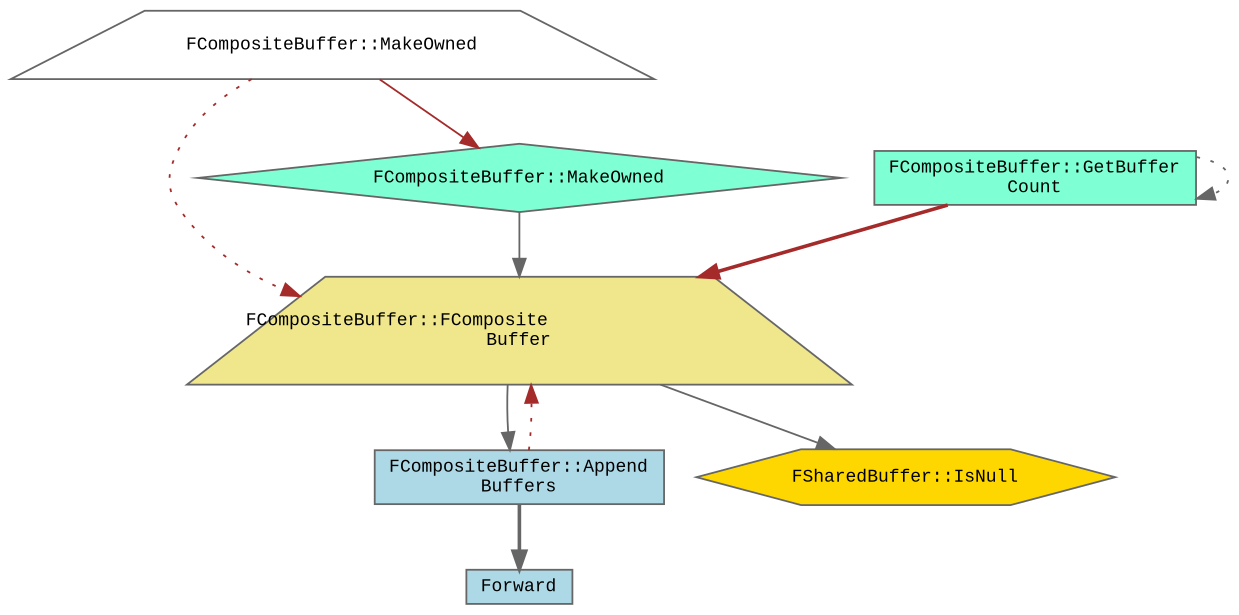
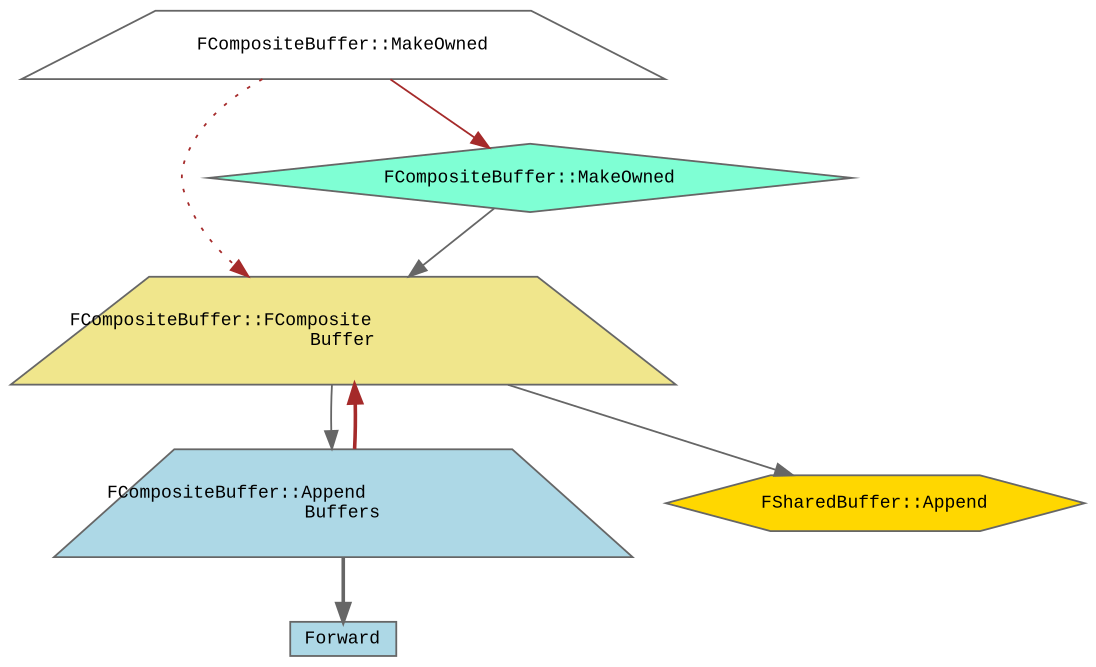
(1035, 178) -> none
(531, 427) -> (355, 426)
(519, 477) -> (343, 503)
(906, 477) -> (875, 503)
